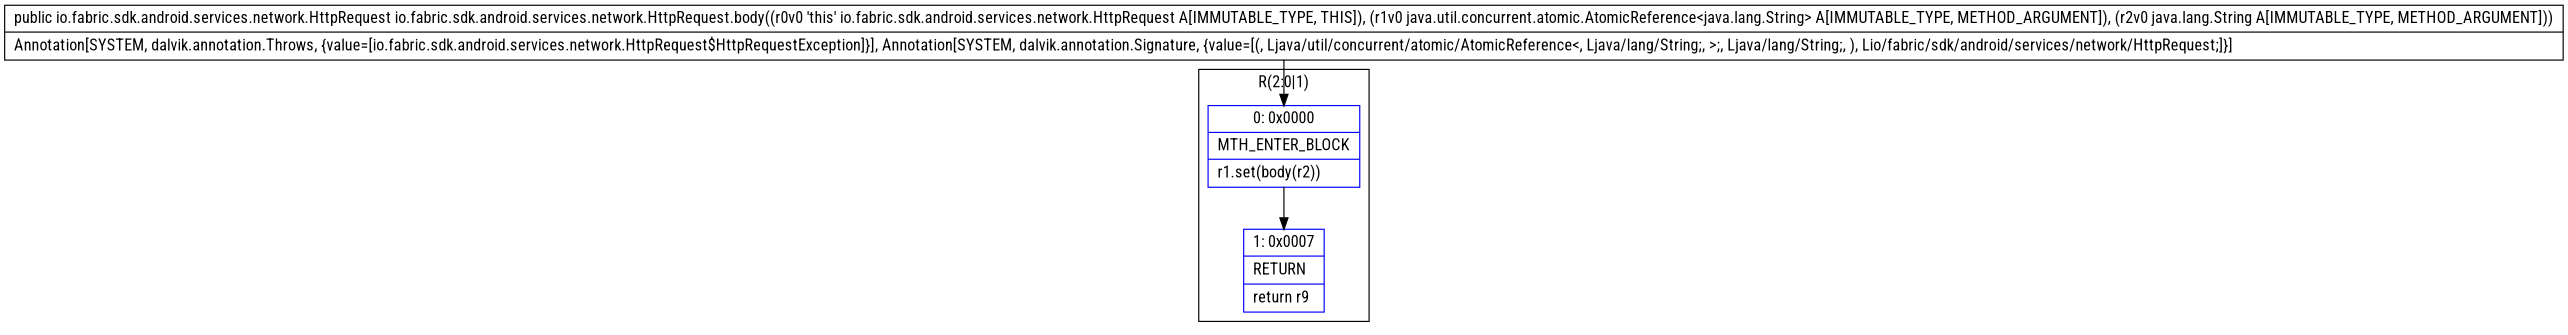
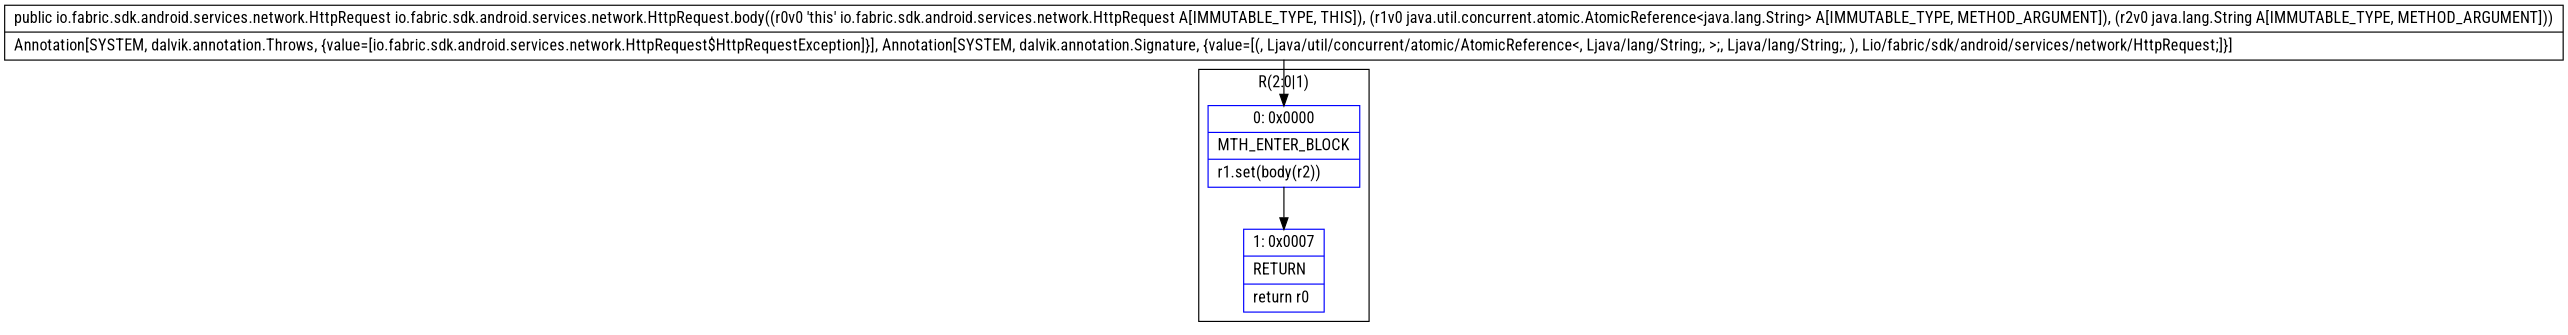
(1282, 298) -> (1282, 298)
